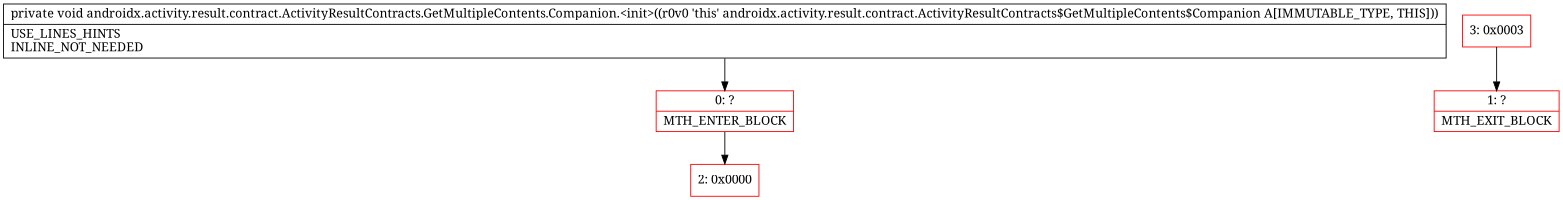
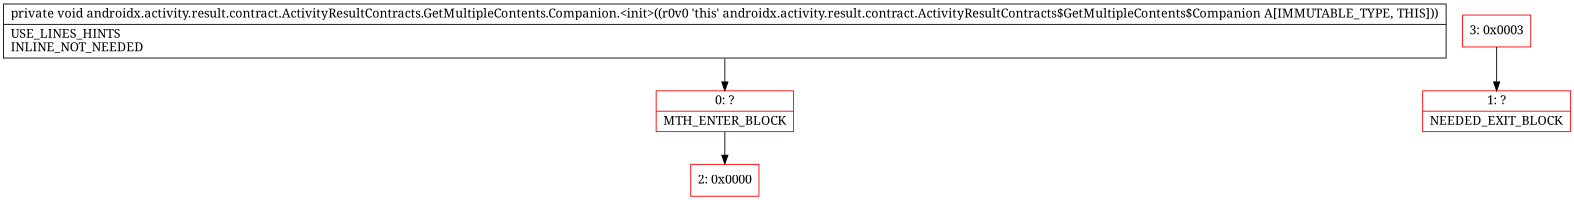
(1497, 121) -> (1497, 121)
